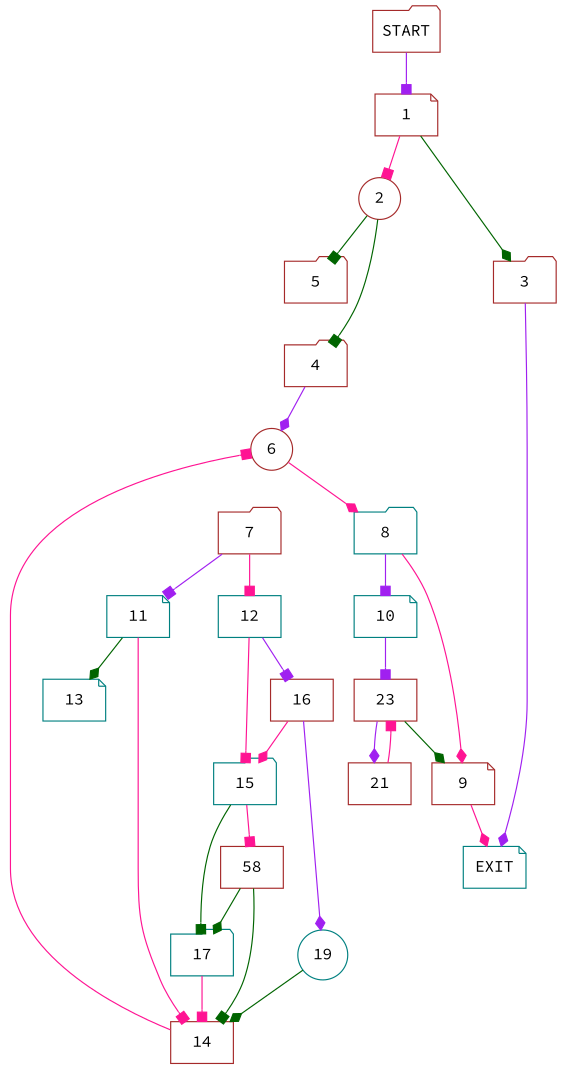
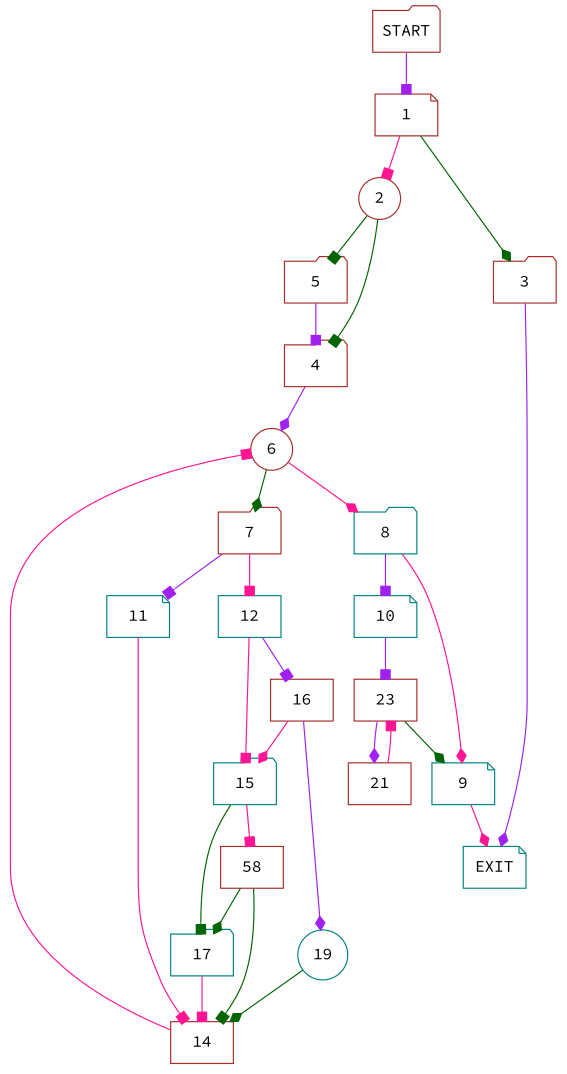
none -> (316, 318)
none -> (263, 484)
(74, 700) -> none
(463, 784) -> (463, 784)
